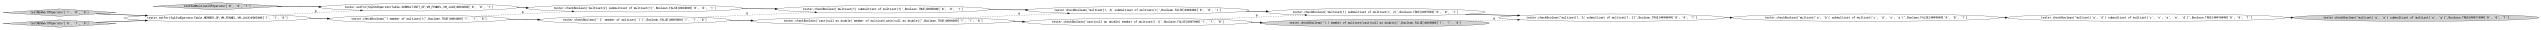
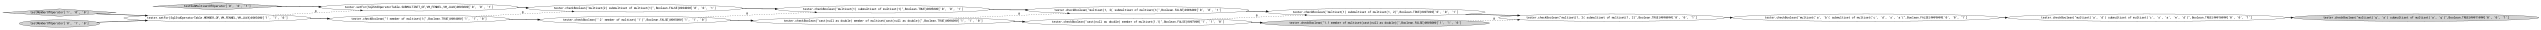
(59, 24) -> (59, 24)
